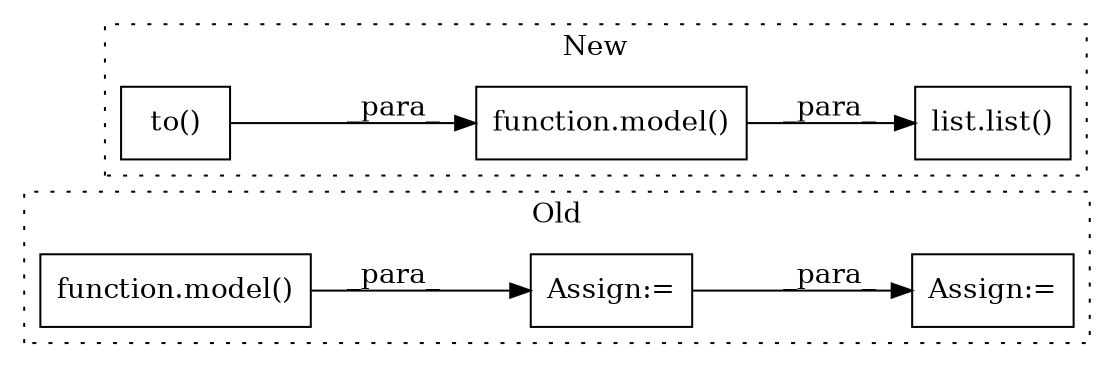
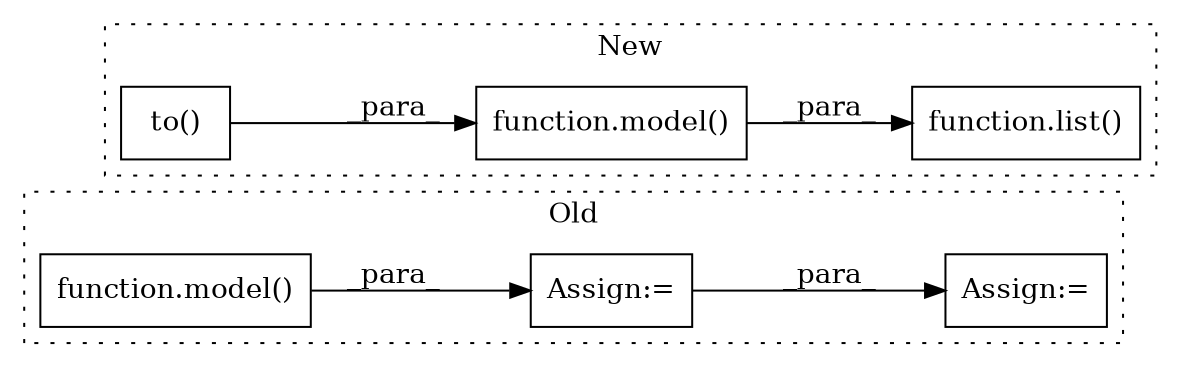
(993, 123) -> (1026, 123)
